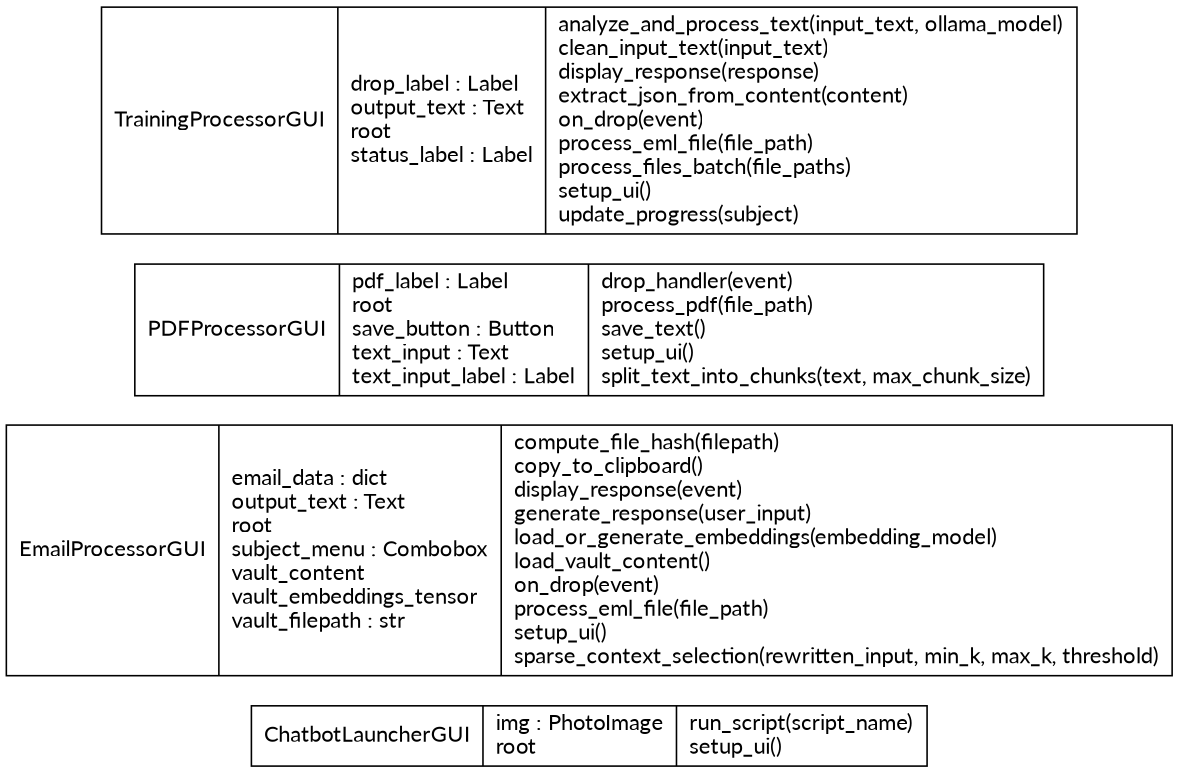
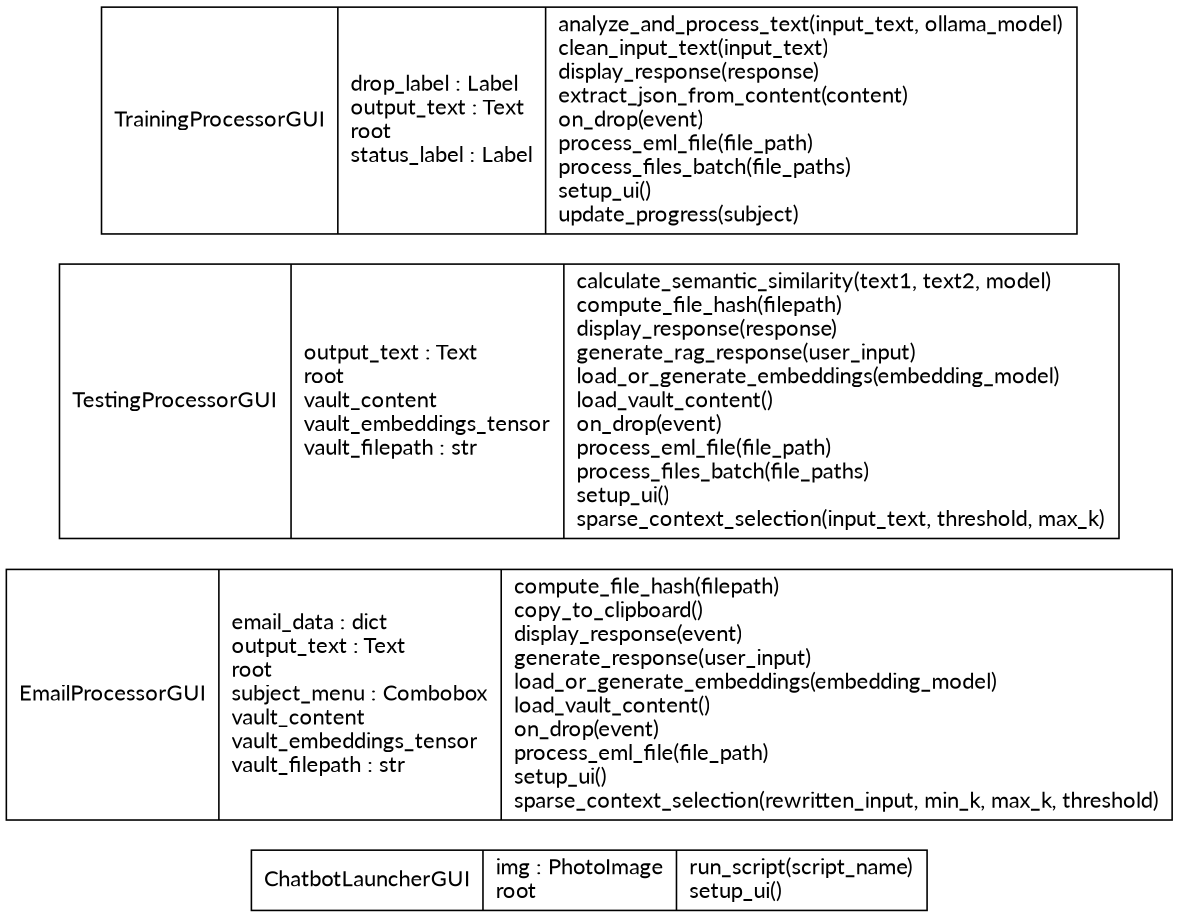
(589, 330) -> none
none -> (589, 401)
